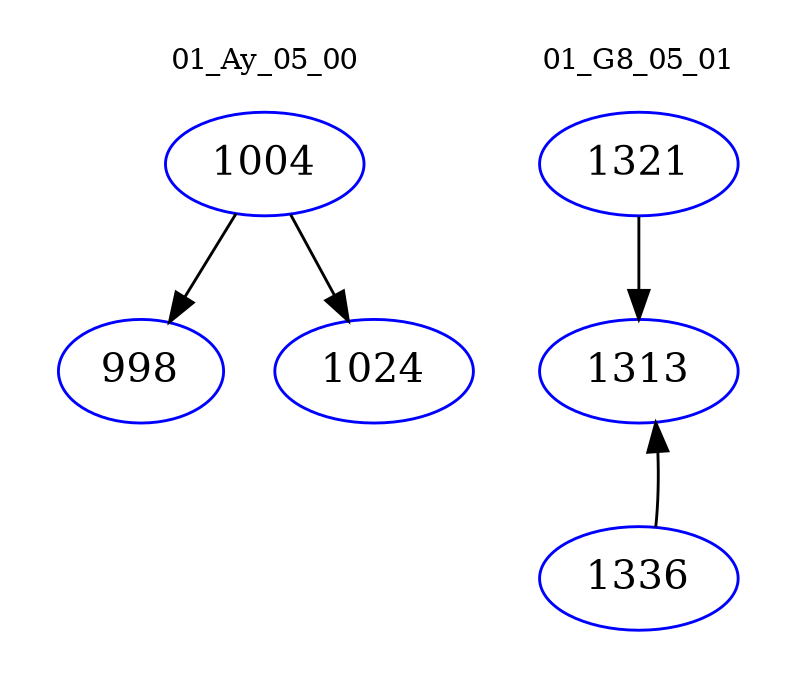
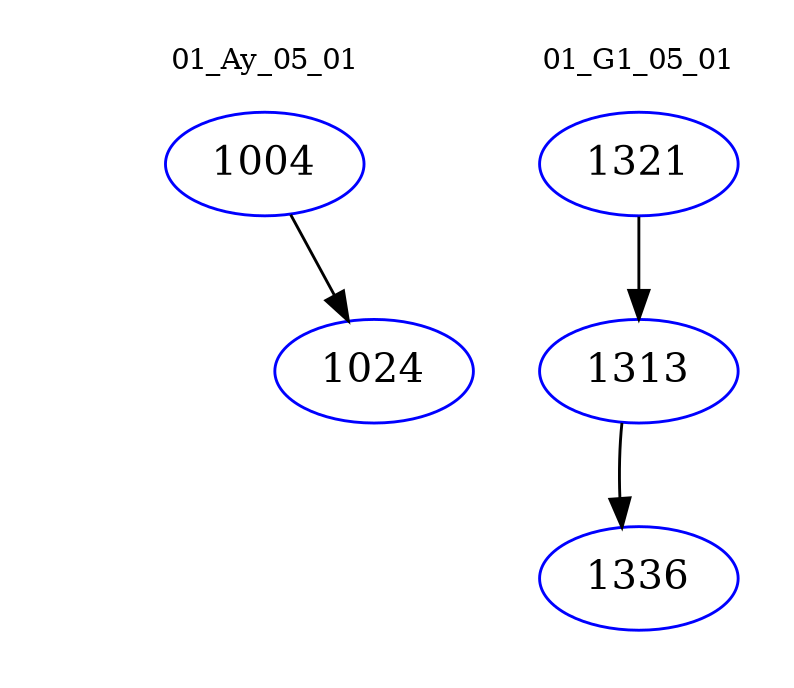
(265, 62) -> (265, 62)
(639, 62) -> (639, 62)
(141, 371) -> none
(658, 490) -> (620, 460)
